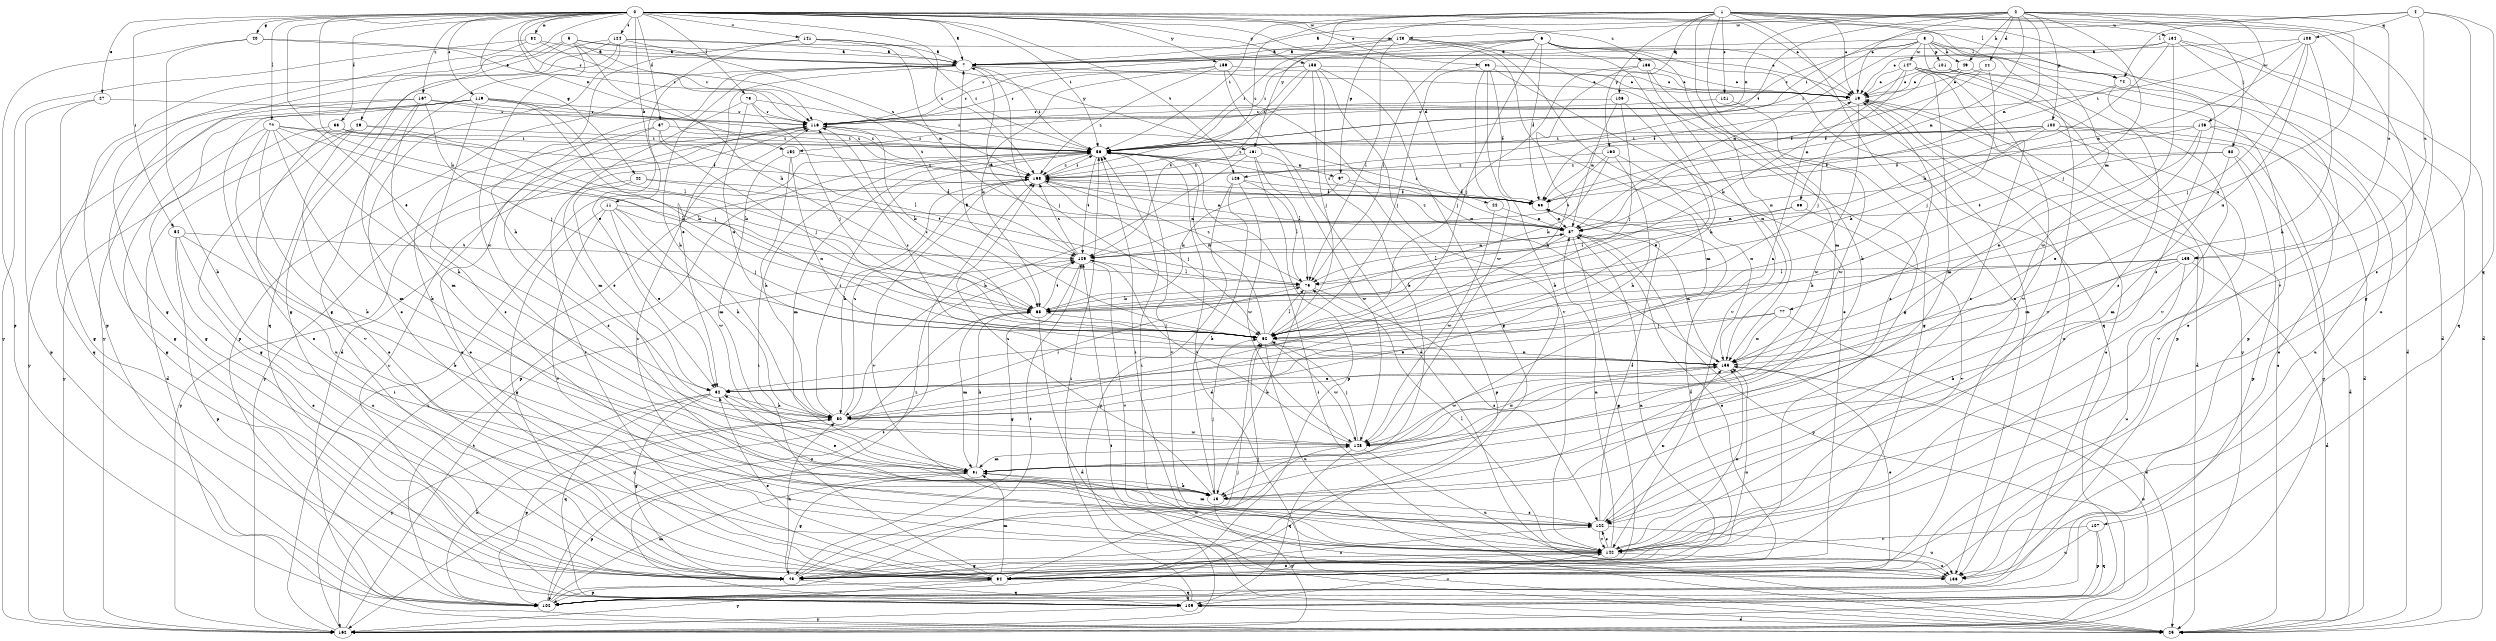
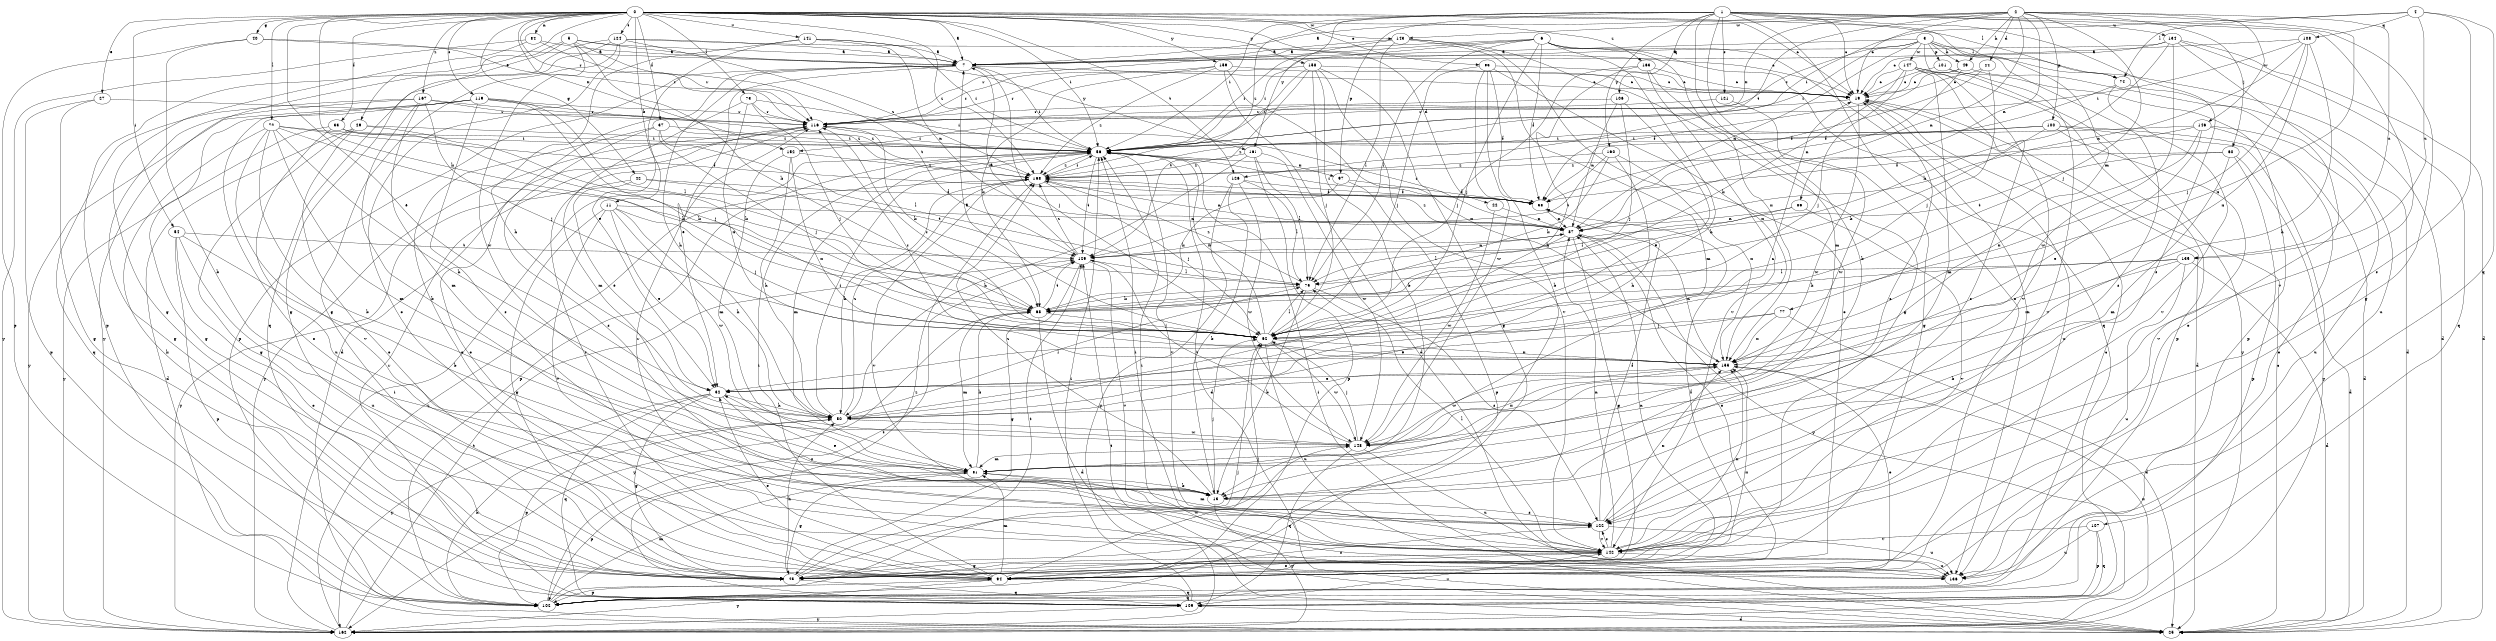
(1797, 166) -> none
(167, 352) -> (167, 352)
